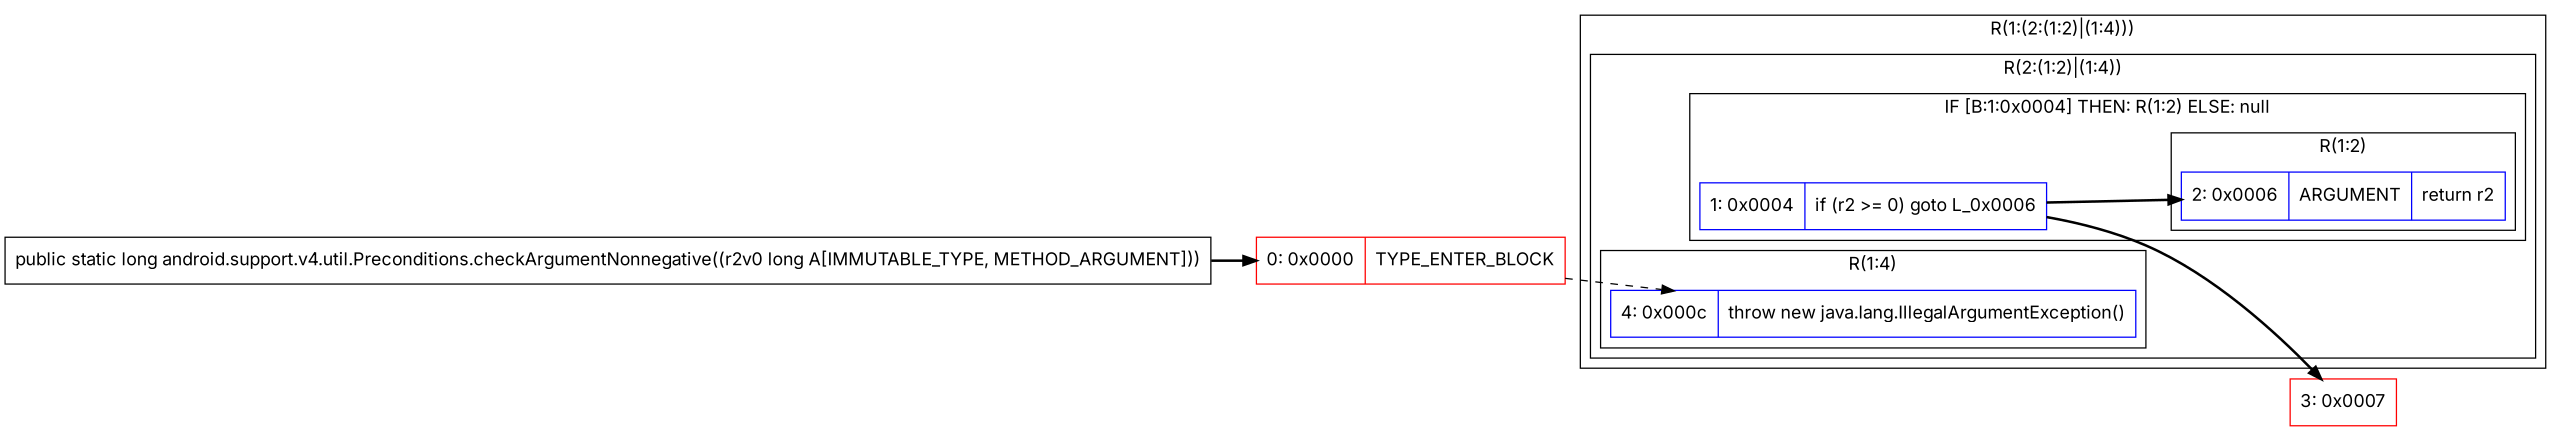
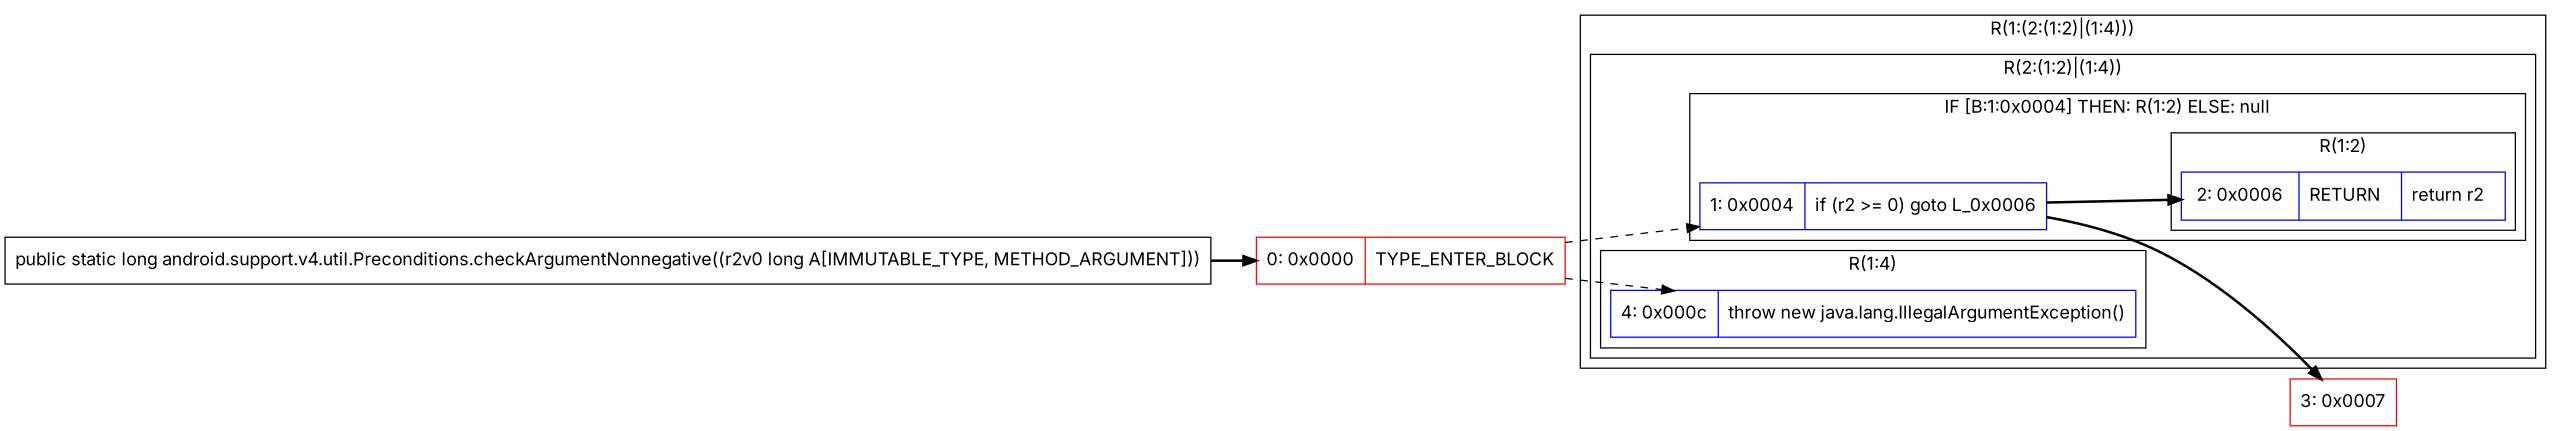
(2350, 195) -> (2345, 195)
none -> (1626, 235)
